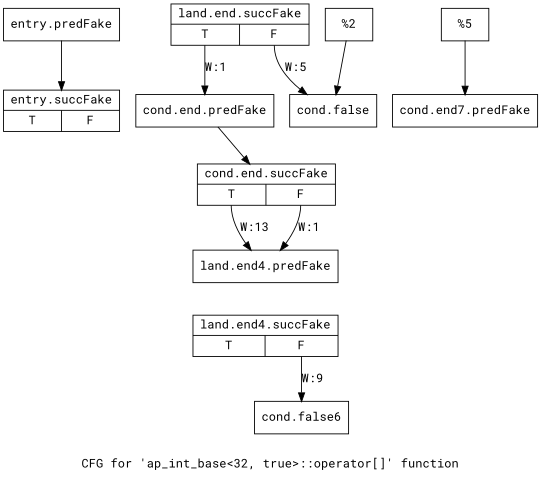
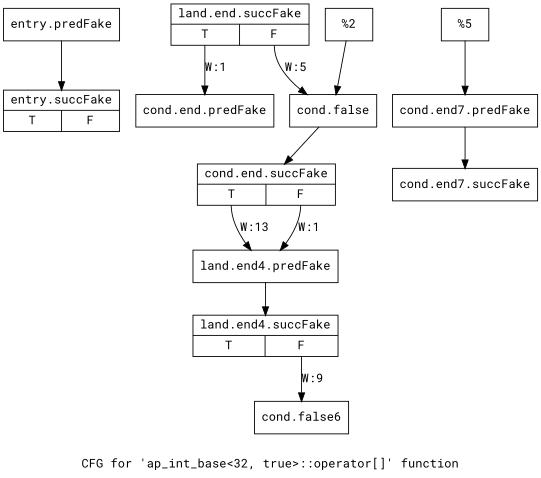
(231, 142) -> (305, 142)
none -> (465, 185)
none -> (266, 295)
